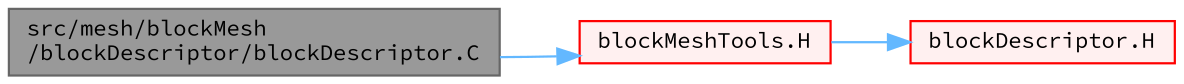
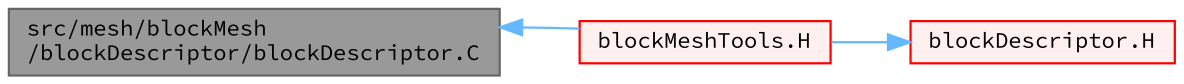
(528, 57) -> (551, 28)
